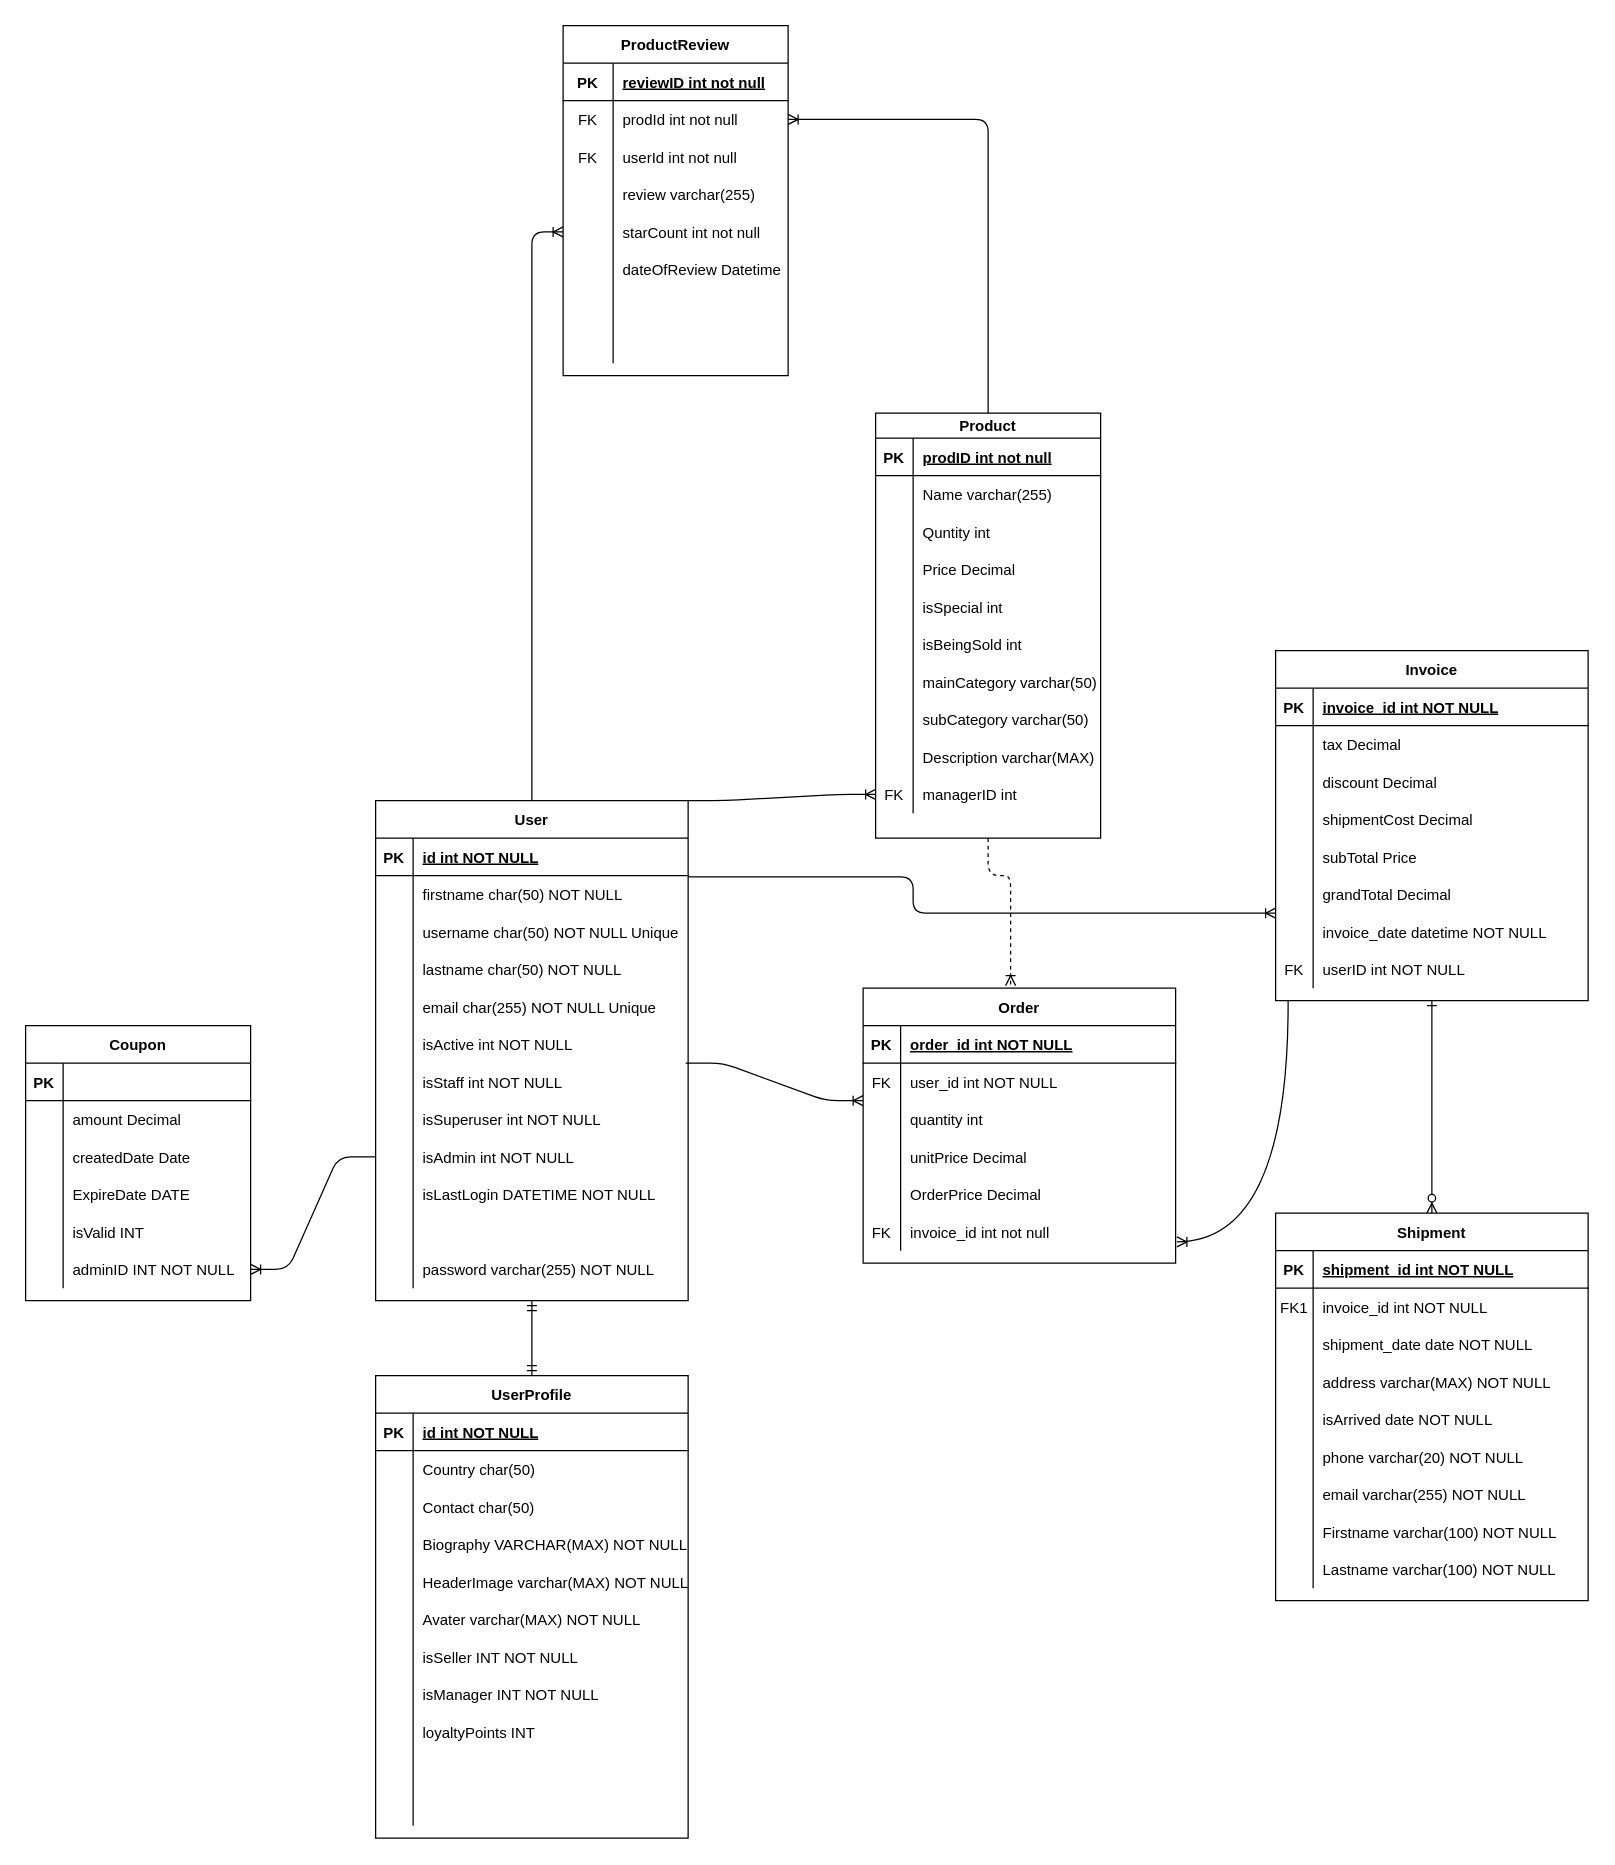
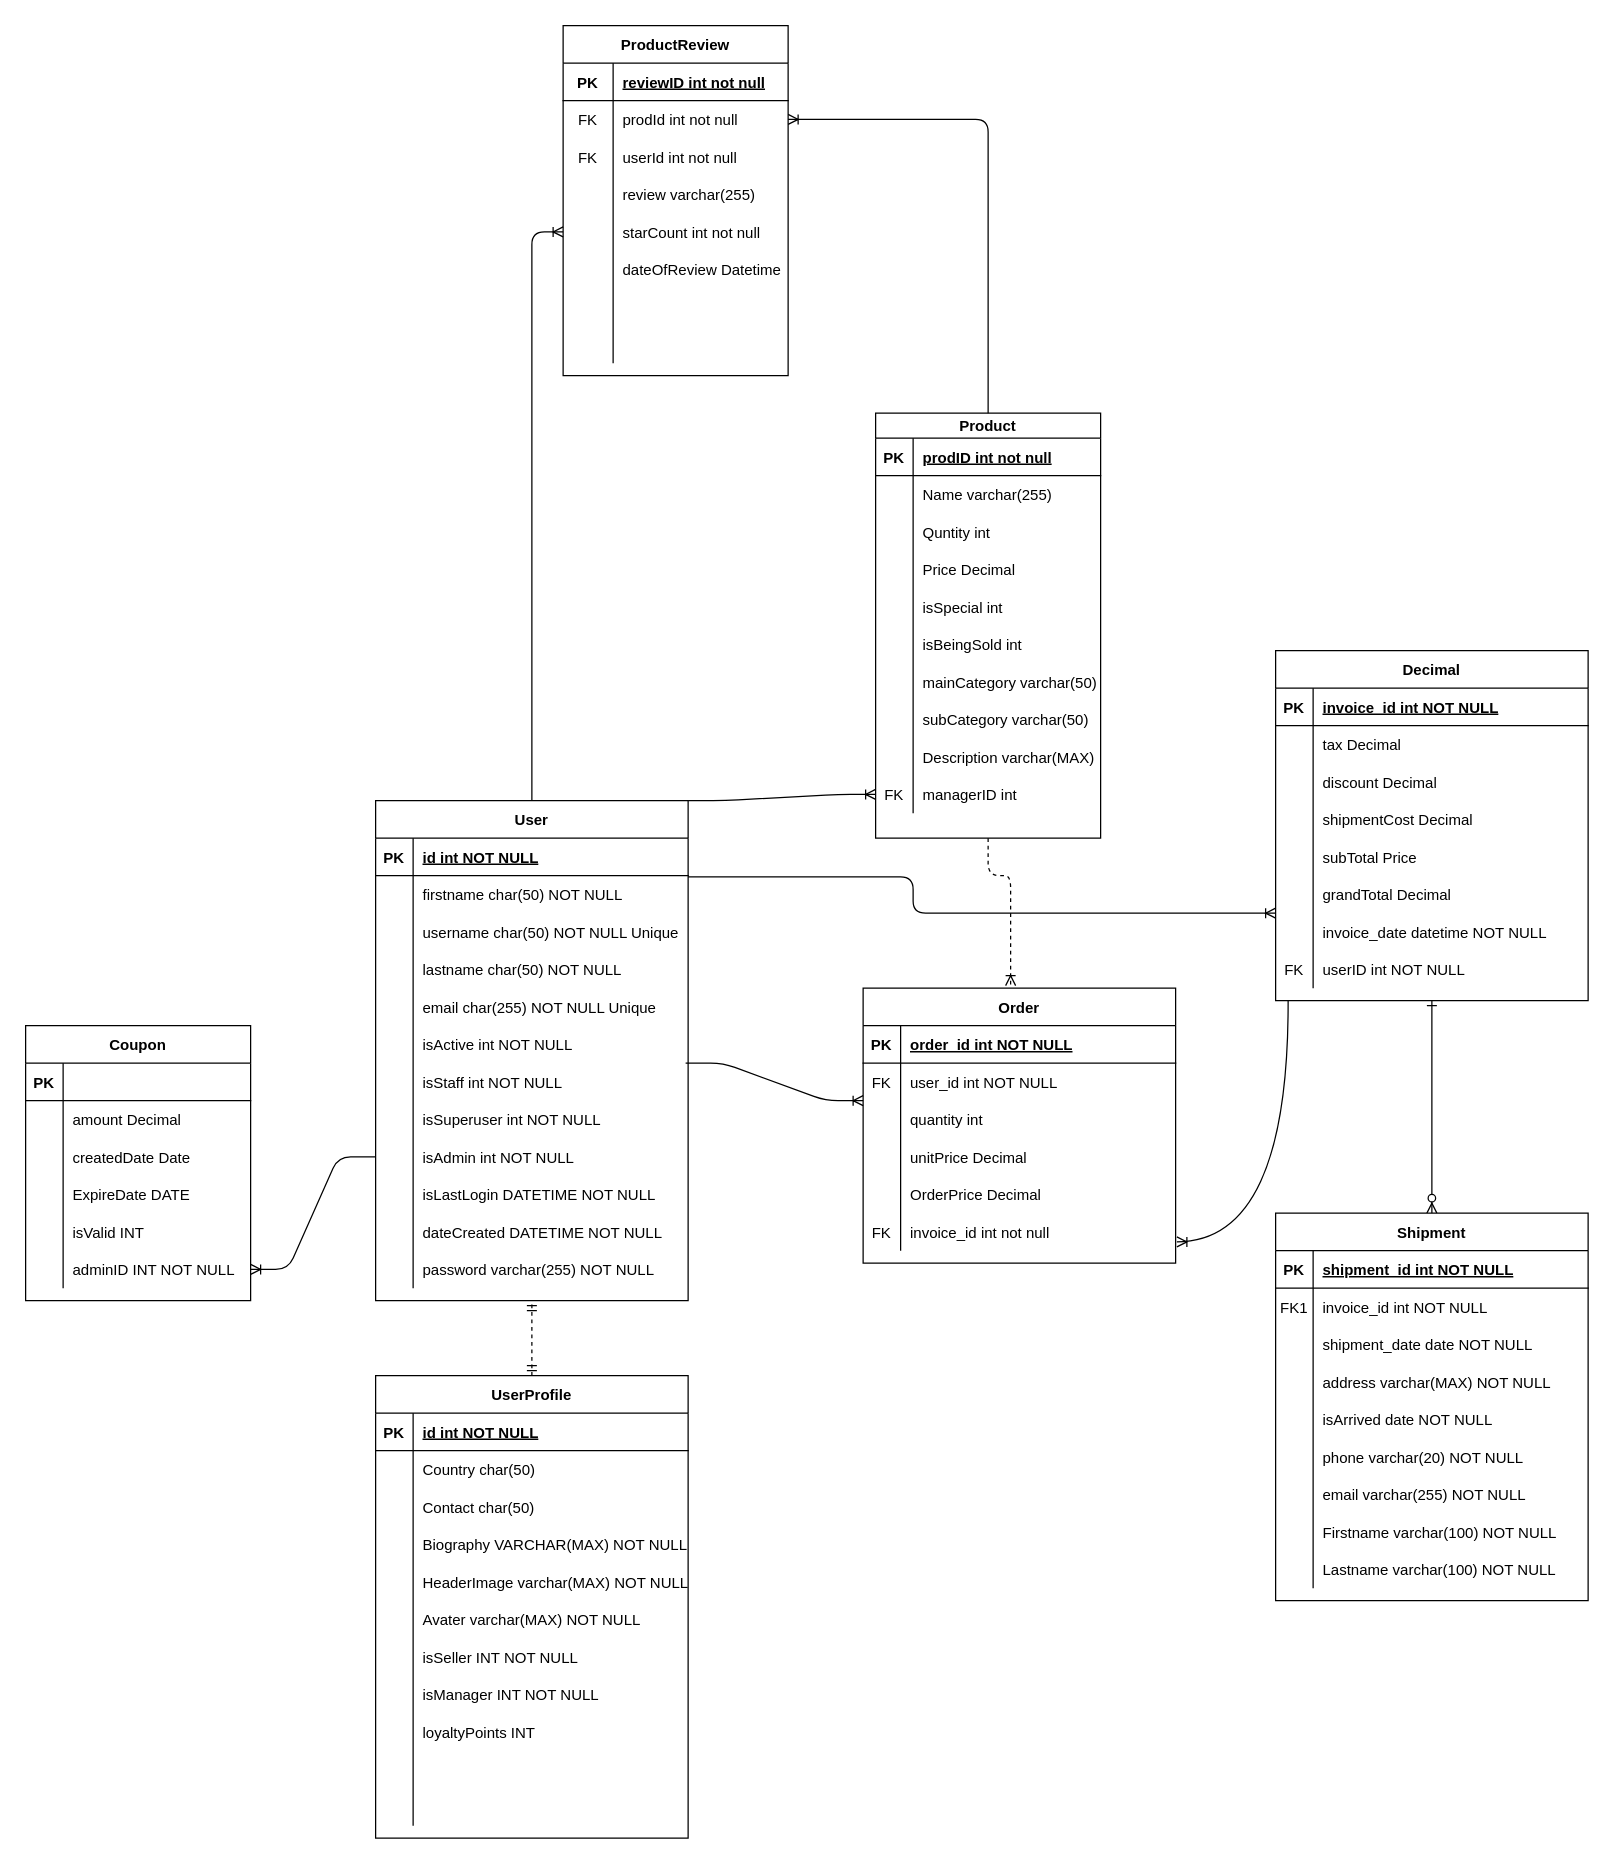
(1431, 670) -> (1431, 670)
none -> (551, 1232)
(532, 1338) -> (532, 1338)
